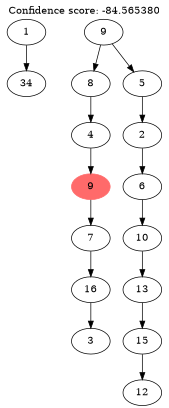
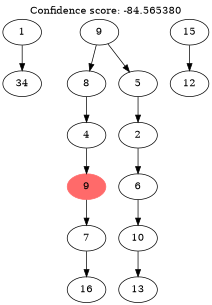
(142, 312) -> none
(91, 341) -> none
